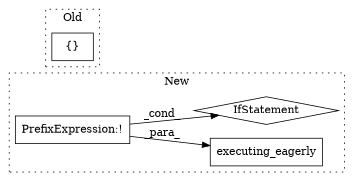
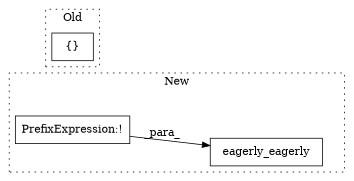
(266, 111) -> none
(266, 152) -> (266, 152)
